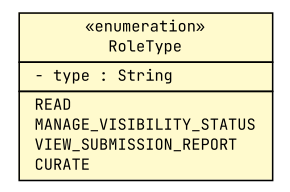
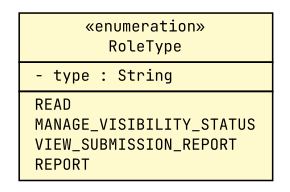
(63, 165) -> (63, 165)
